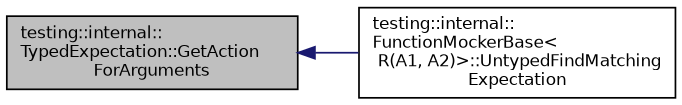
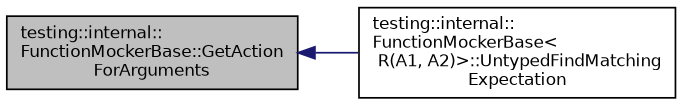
(152, 53) -> (152, 53)
